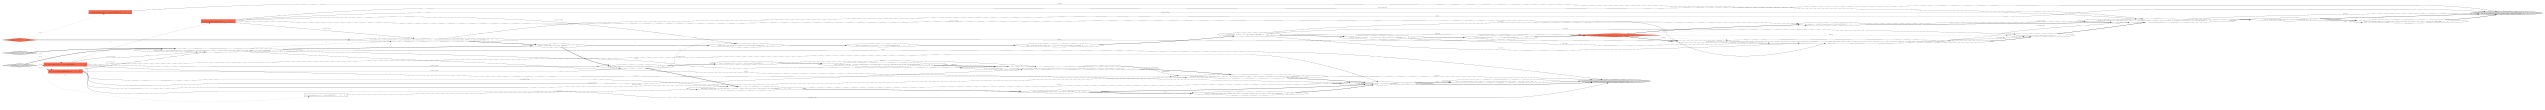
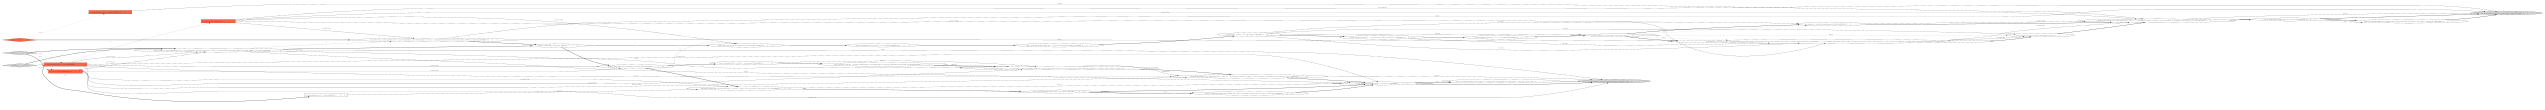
(1615, 35) -> (1615, 35)
(158, 100) -> (158, 100)
